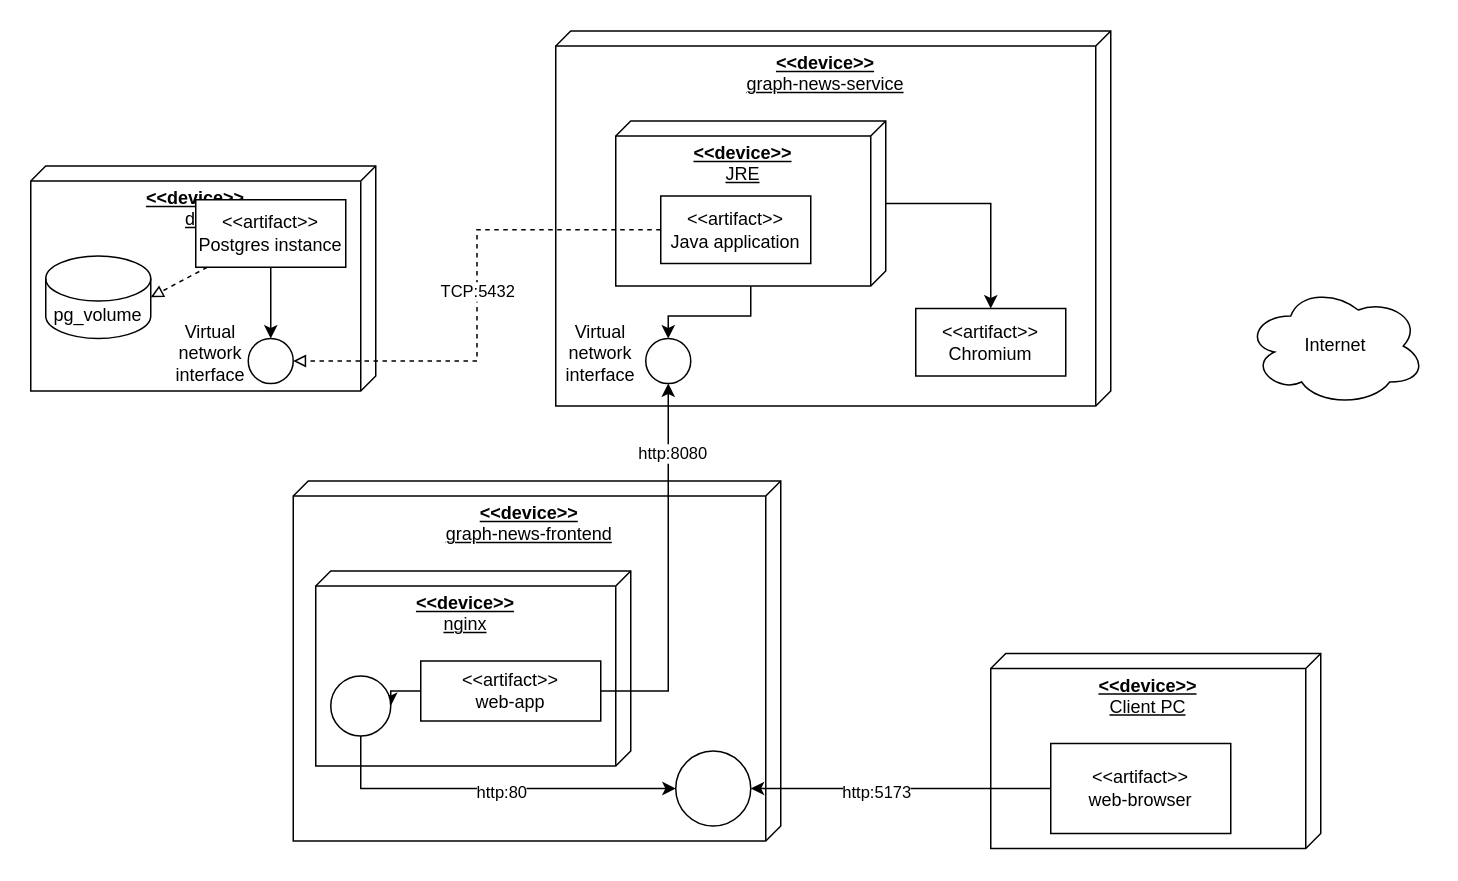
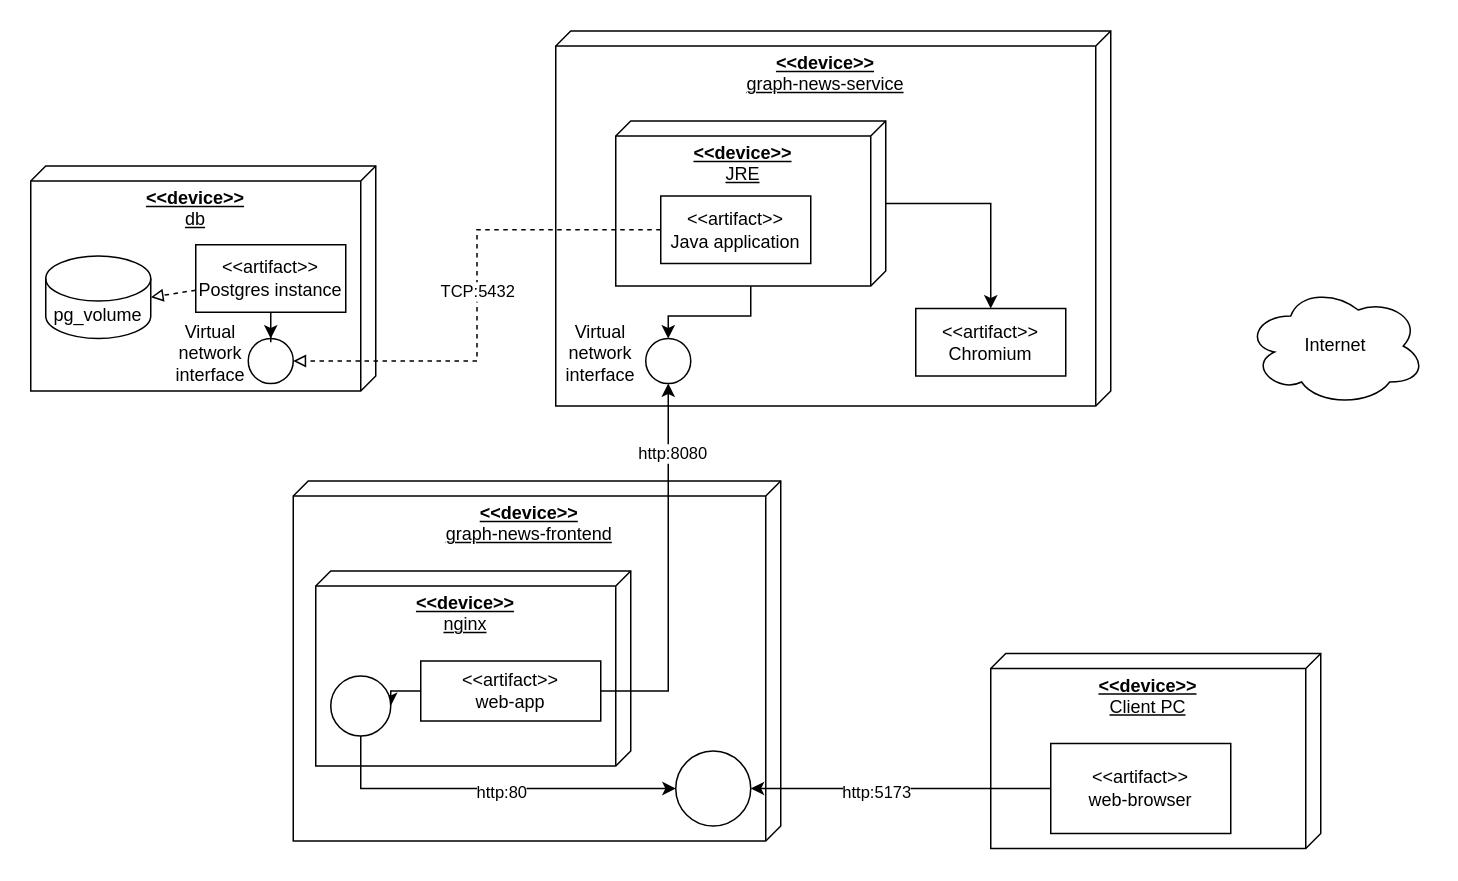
(271, 233) -> (271, 278)
